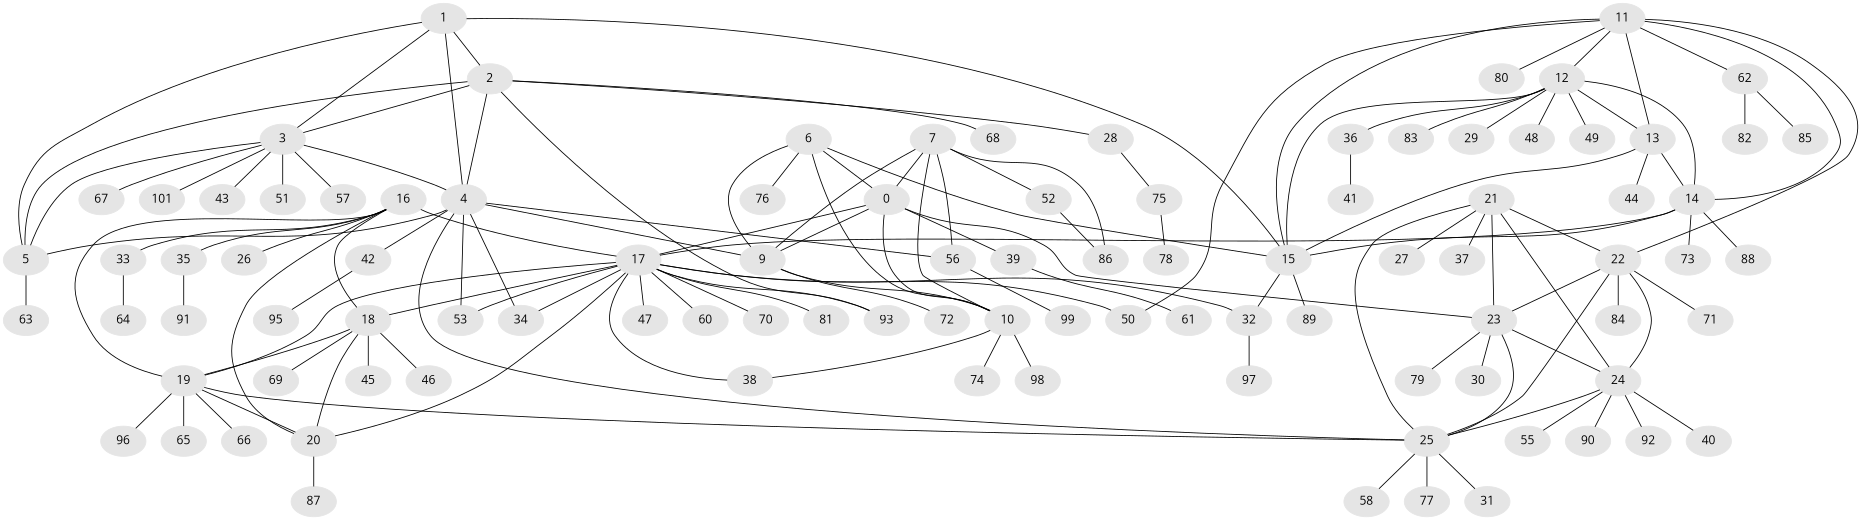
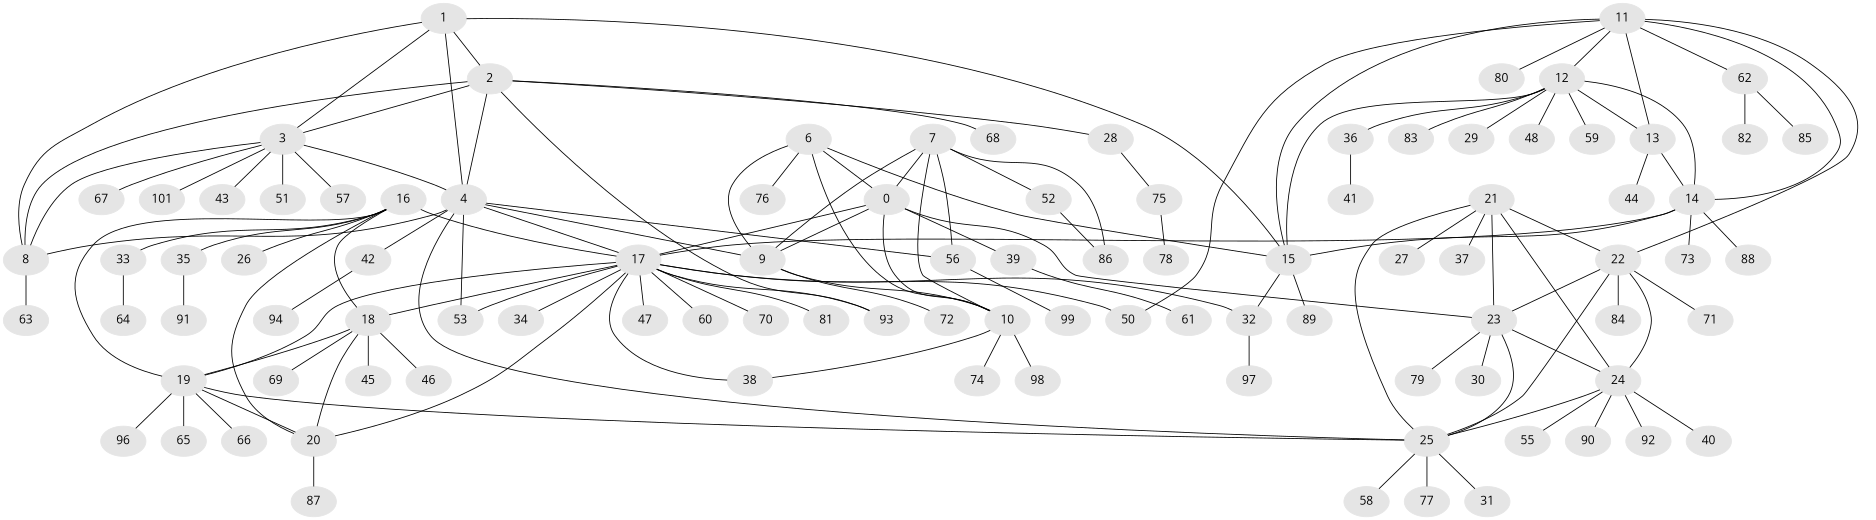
(1592, 139) -> (1592, 139)
(1466, 183) -> none
(26, 260) -> (26, 260)
(492, 260) -> (551, 230)
(276, 320) -> (276, 320)
